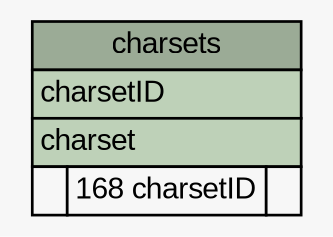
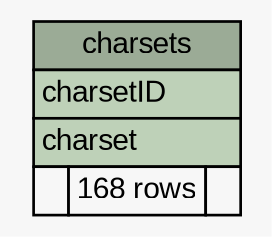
(167, 190) -> (137, 190)
